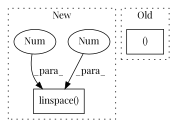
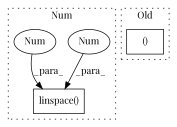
(62, 16) -> (62, 16)
